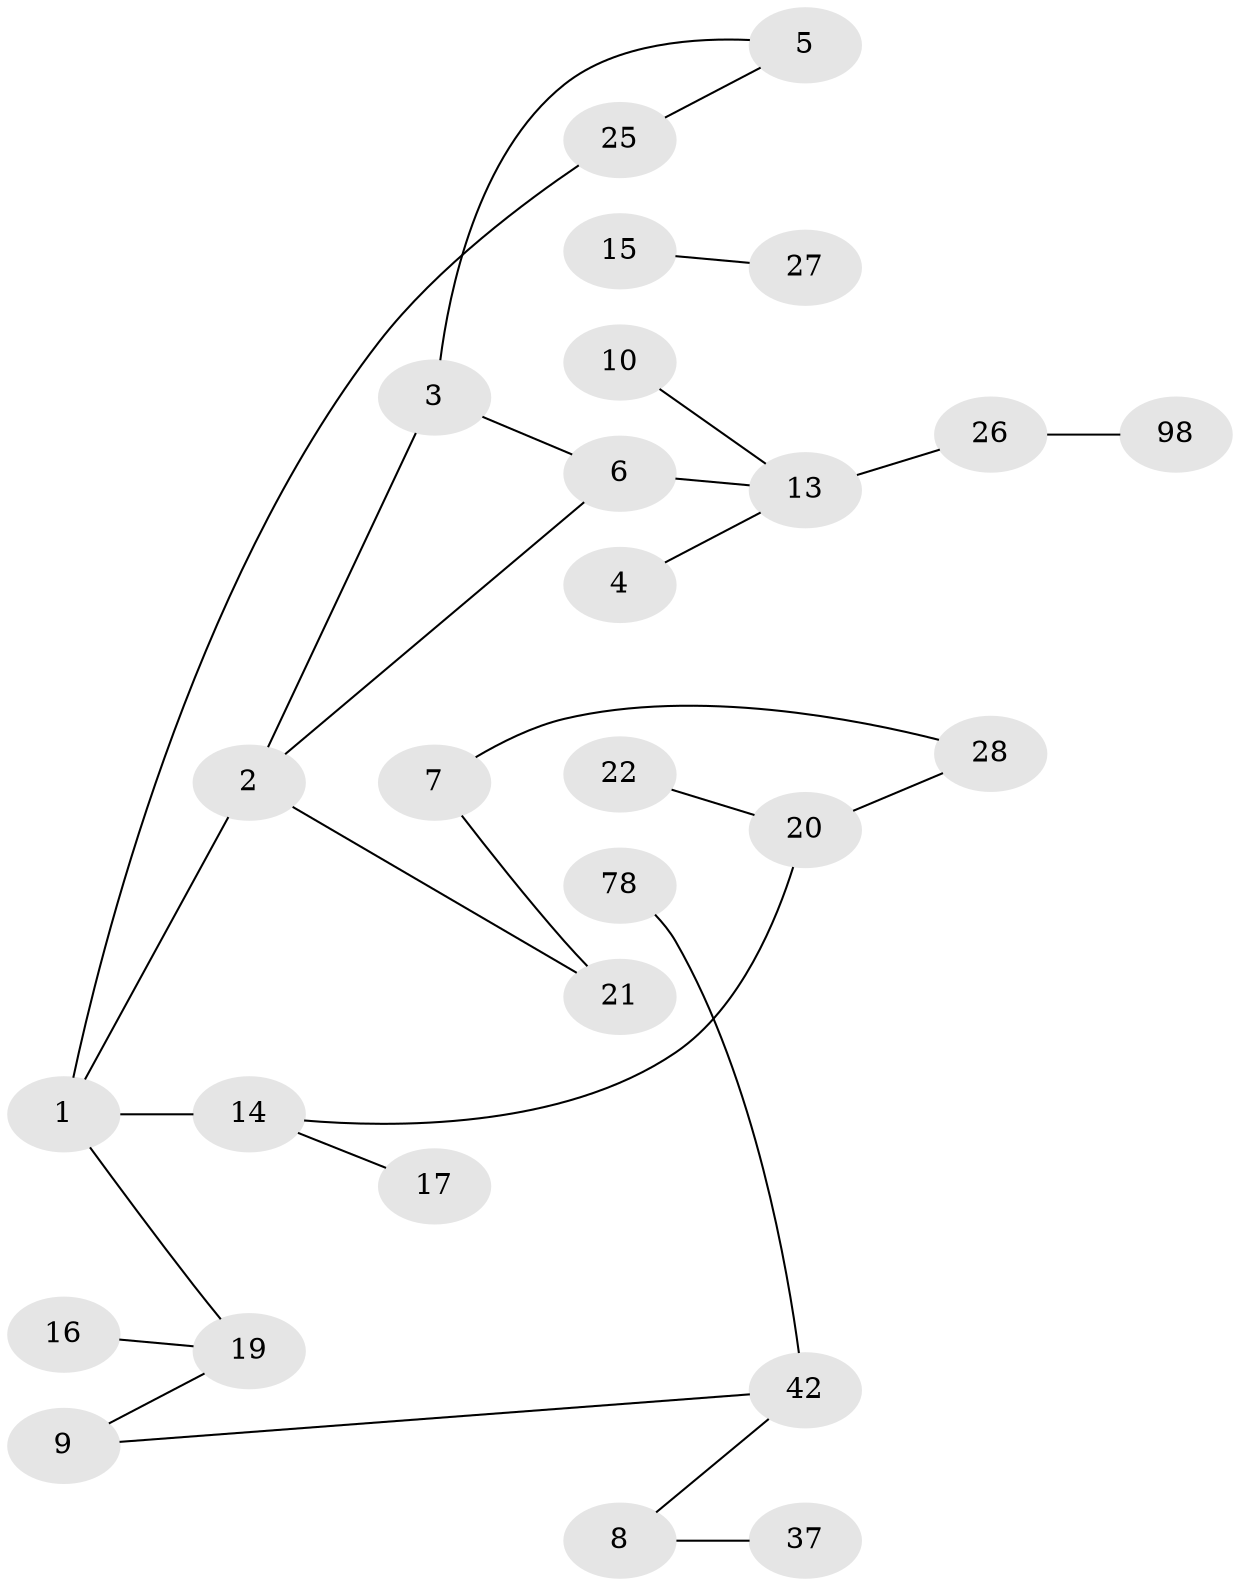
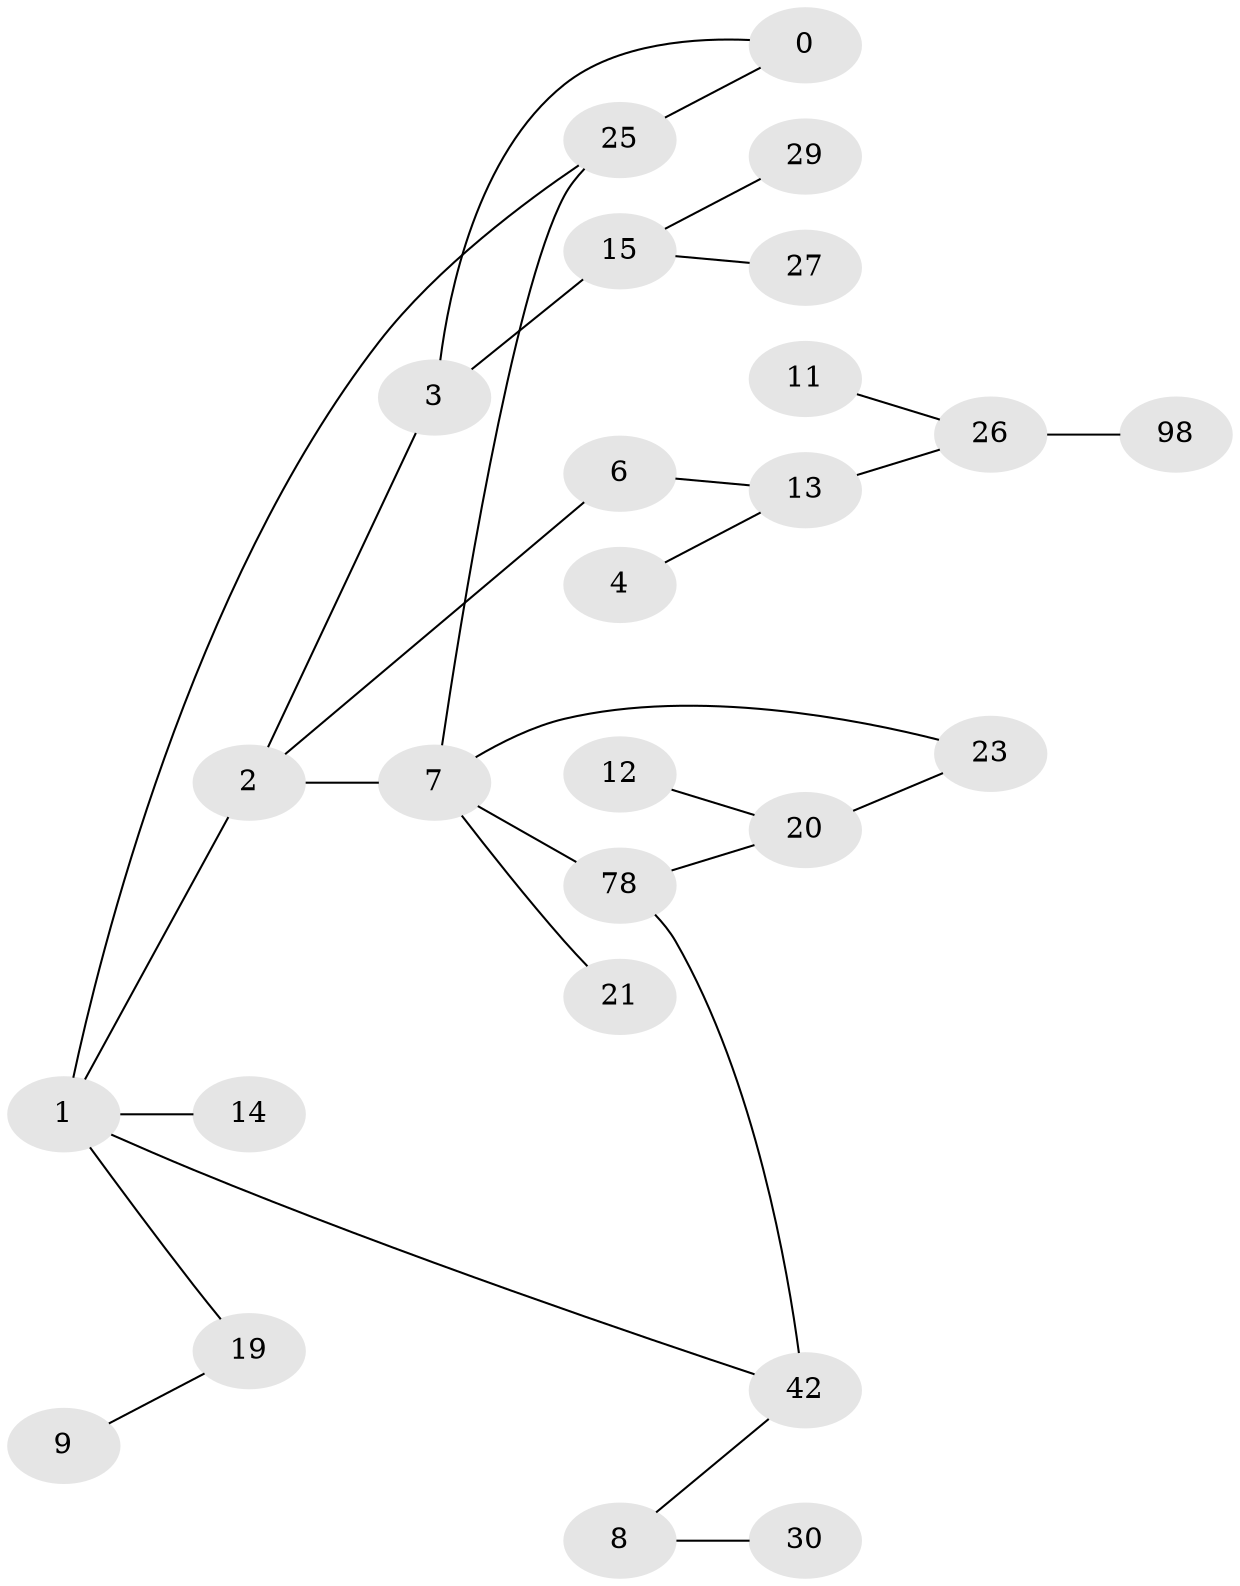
(805, 45) -> (805, 45)
none -> (805, 157)
(620, 363) -> none
none -> (805, 379)
(527, 436) -> (538, 315)
none -> (493, 451)
(991, 754) -> (991, 754)
(620, 774) -> (620, 774)
none -> (527, 834)
(435, 890) -> (342, 783)
(604, 1088) -> (713, 858)
(435, 1186) -> none
(64, 1335) -> none
(435, 1418) -> (430, 1261)
(805, 1541) -> (805, 1541)
